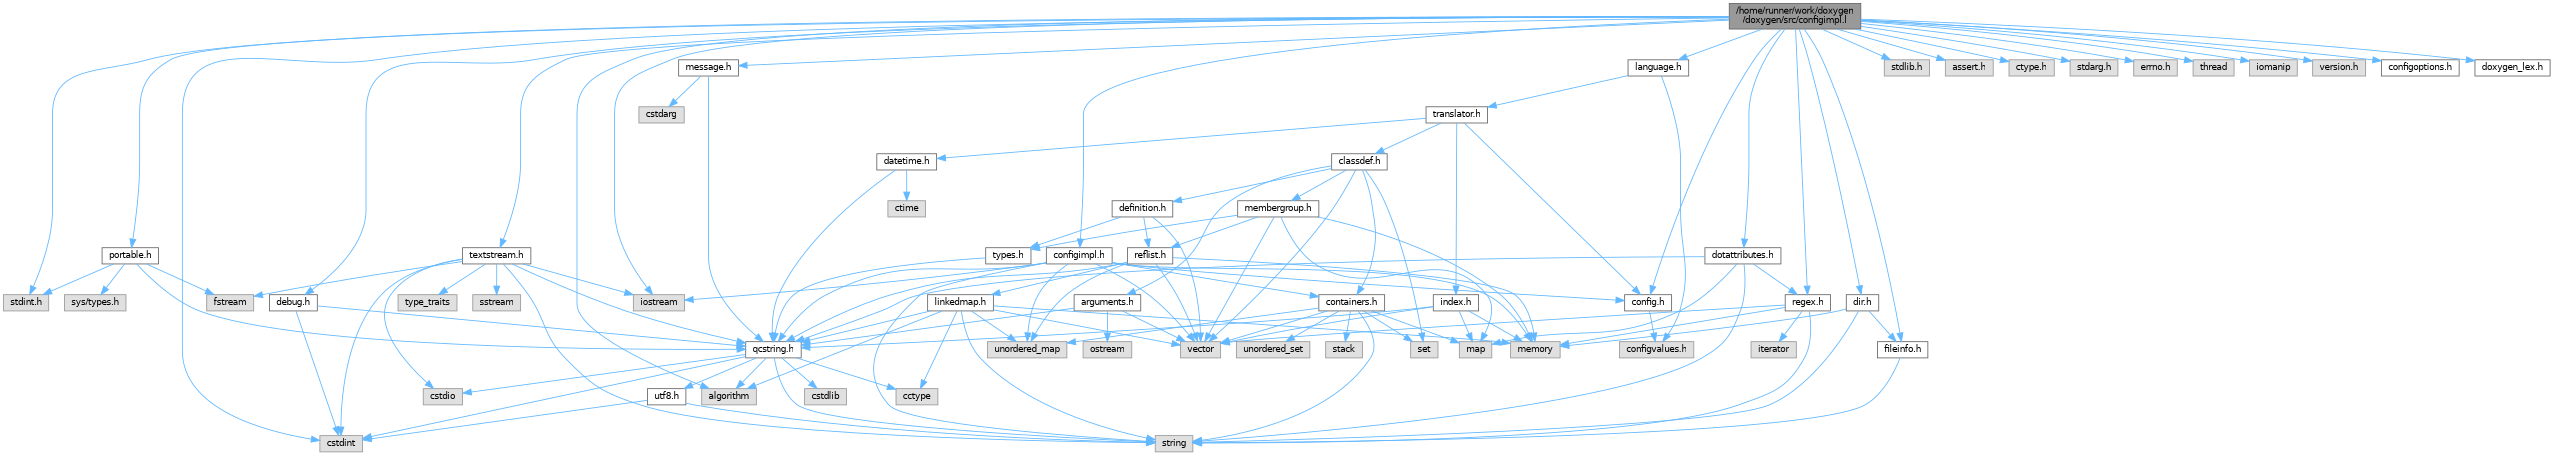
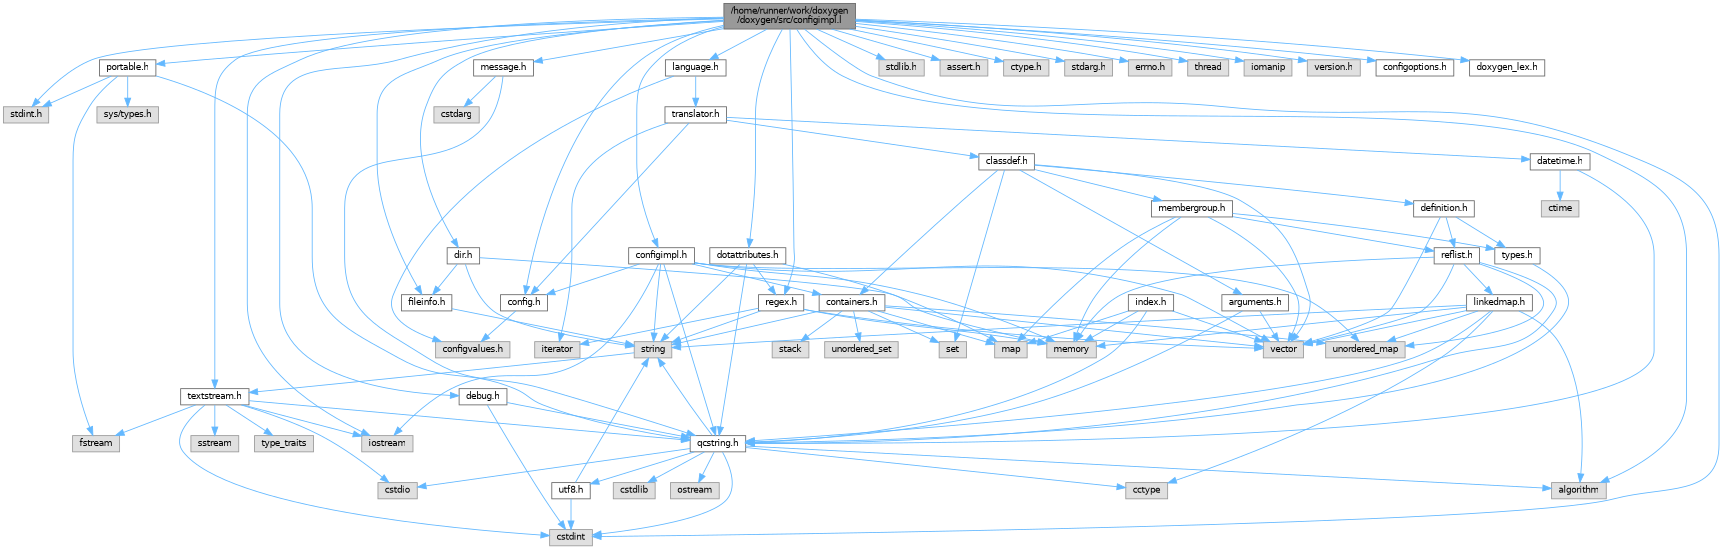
(1456, 204) -> (573, 203)
(1107, 322) -> (708, 463)
(791, 428) -> (474, 370)
